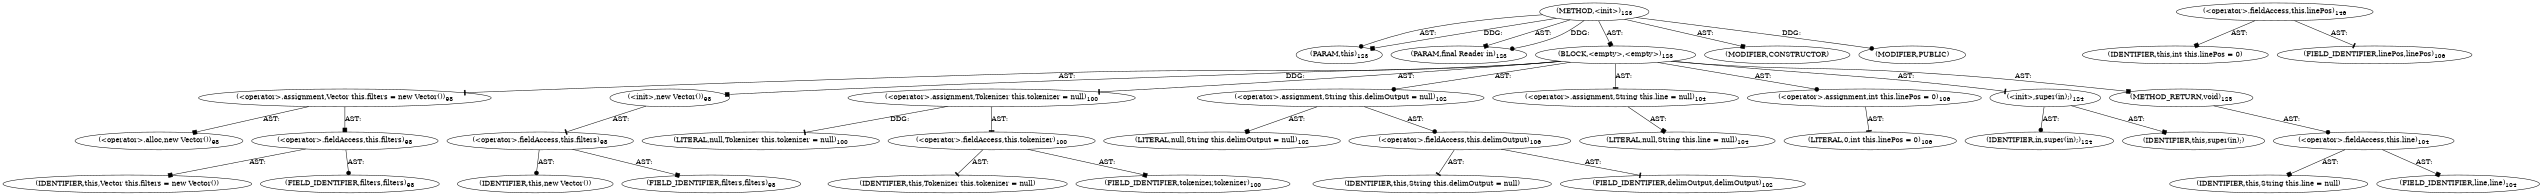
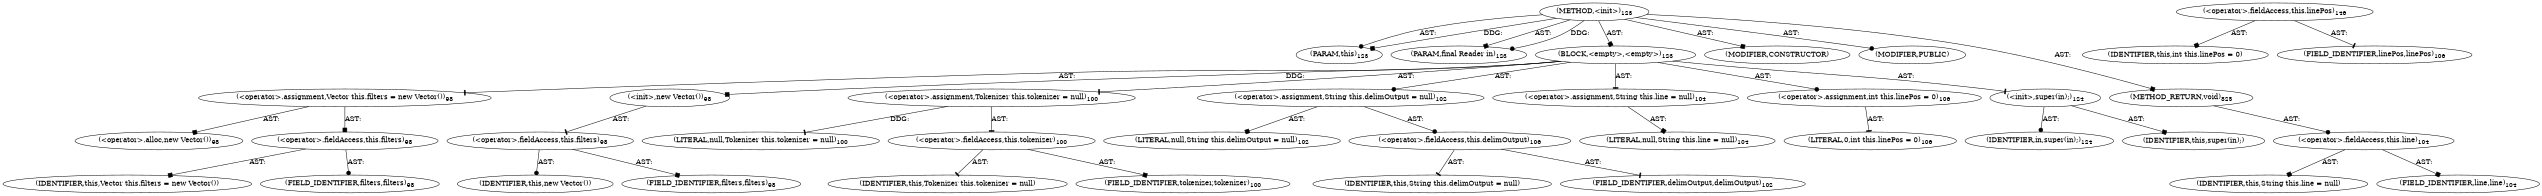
(1793, 33) -> (1793, 33)
(1898, 72) -> (1901, 36)
(2227, 97) -> (2227, 97)
